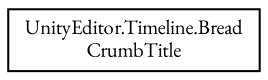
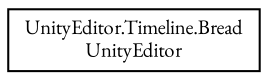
(134, 40) -> (134, 40)
